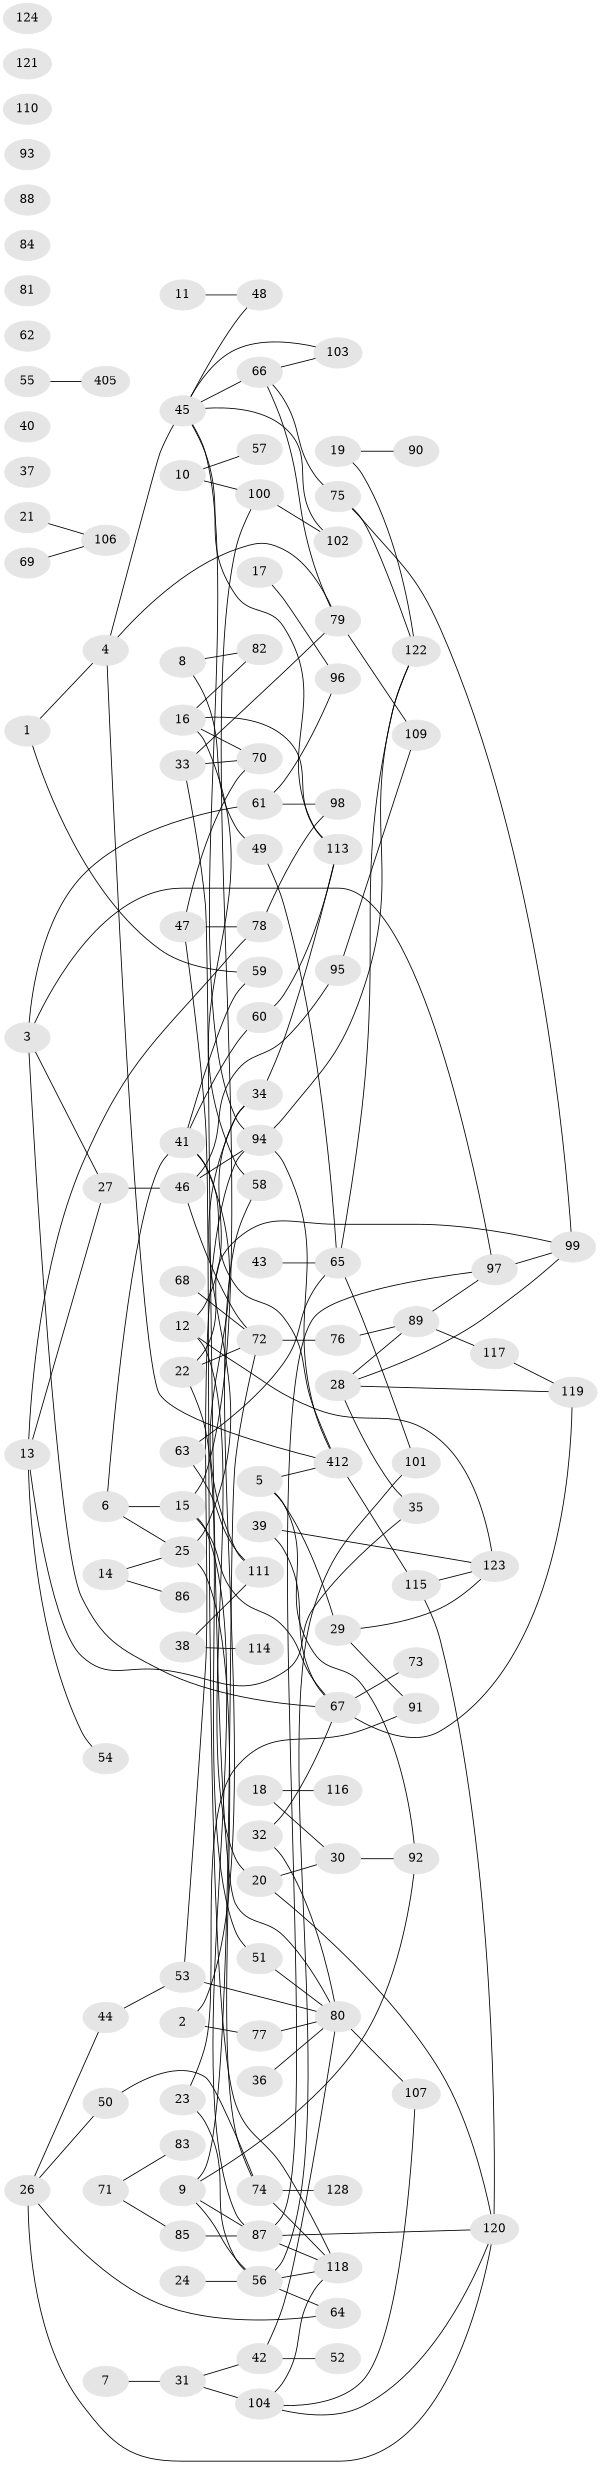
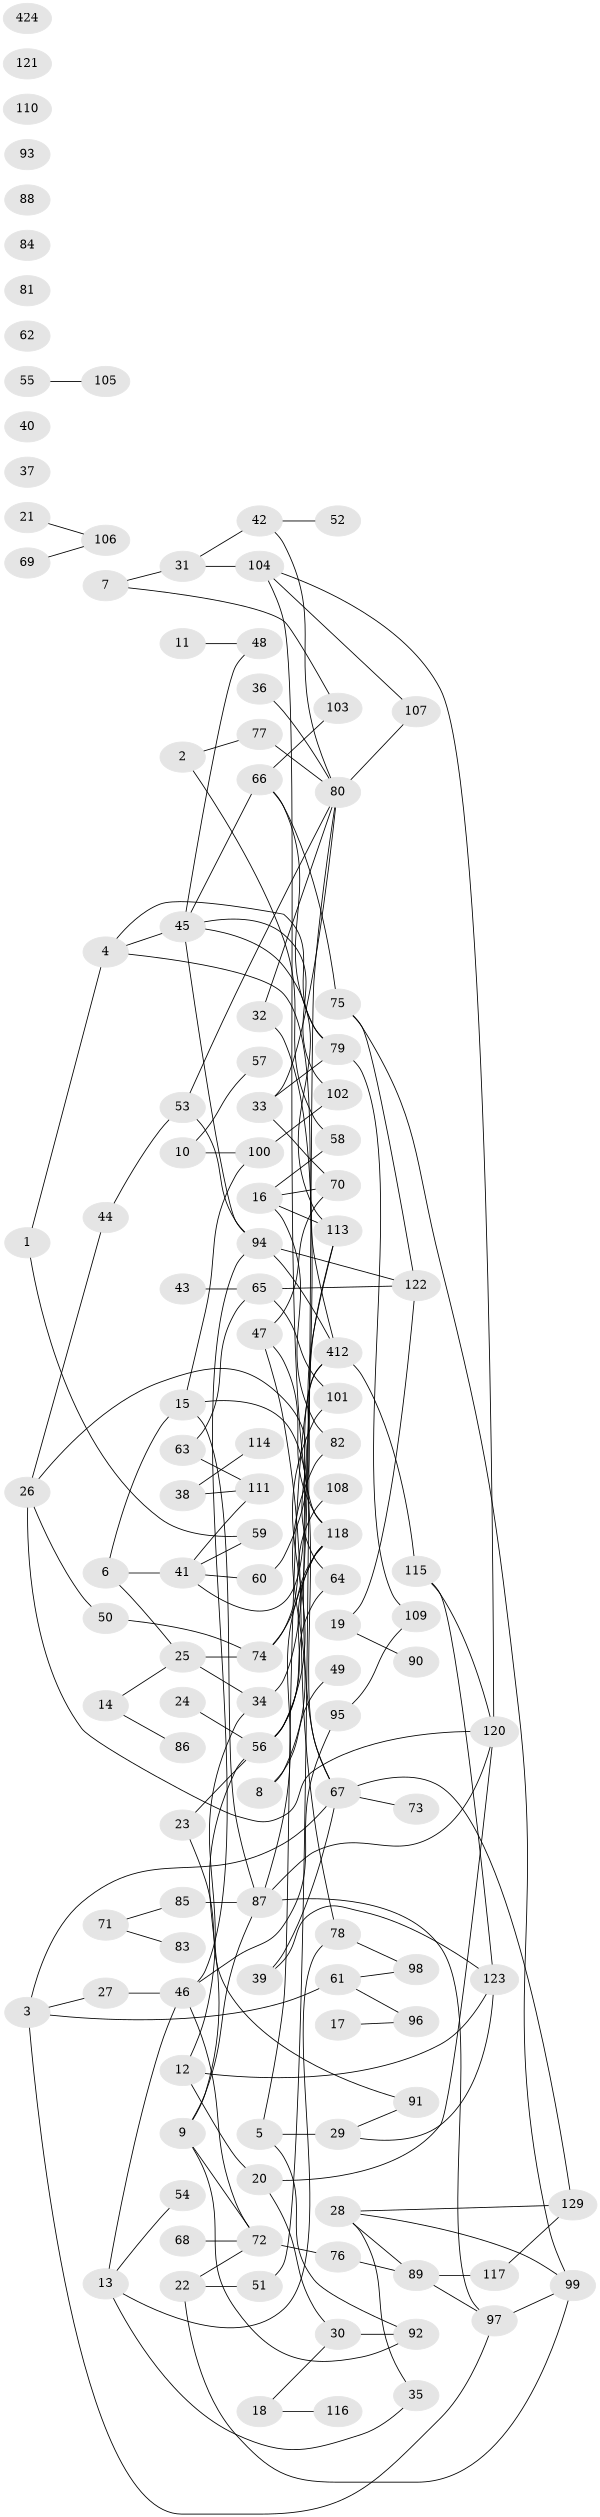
(27, 18) -> (27, 18)
(243, 347) -> (250, 608)
(106, 381) -> (106, 381)
(315, 1053) -> none
(67, 1321) -> (136, 2137)
(573, 1392) -> (573, 2205)
(338, 2191) -> (338, 1489)
